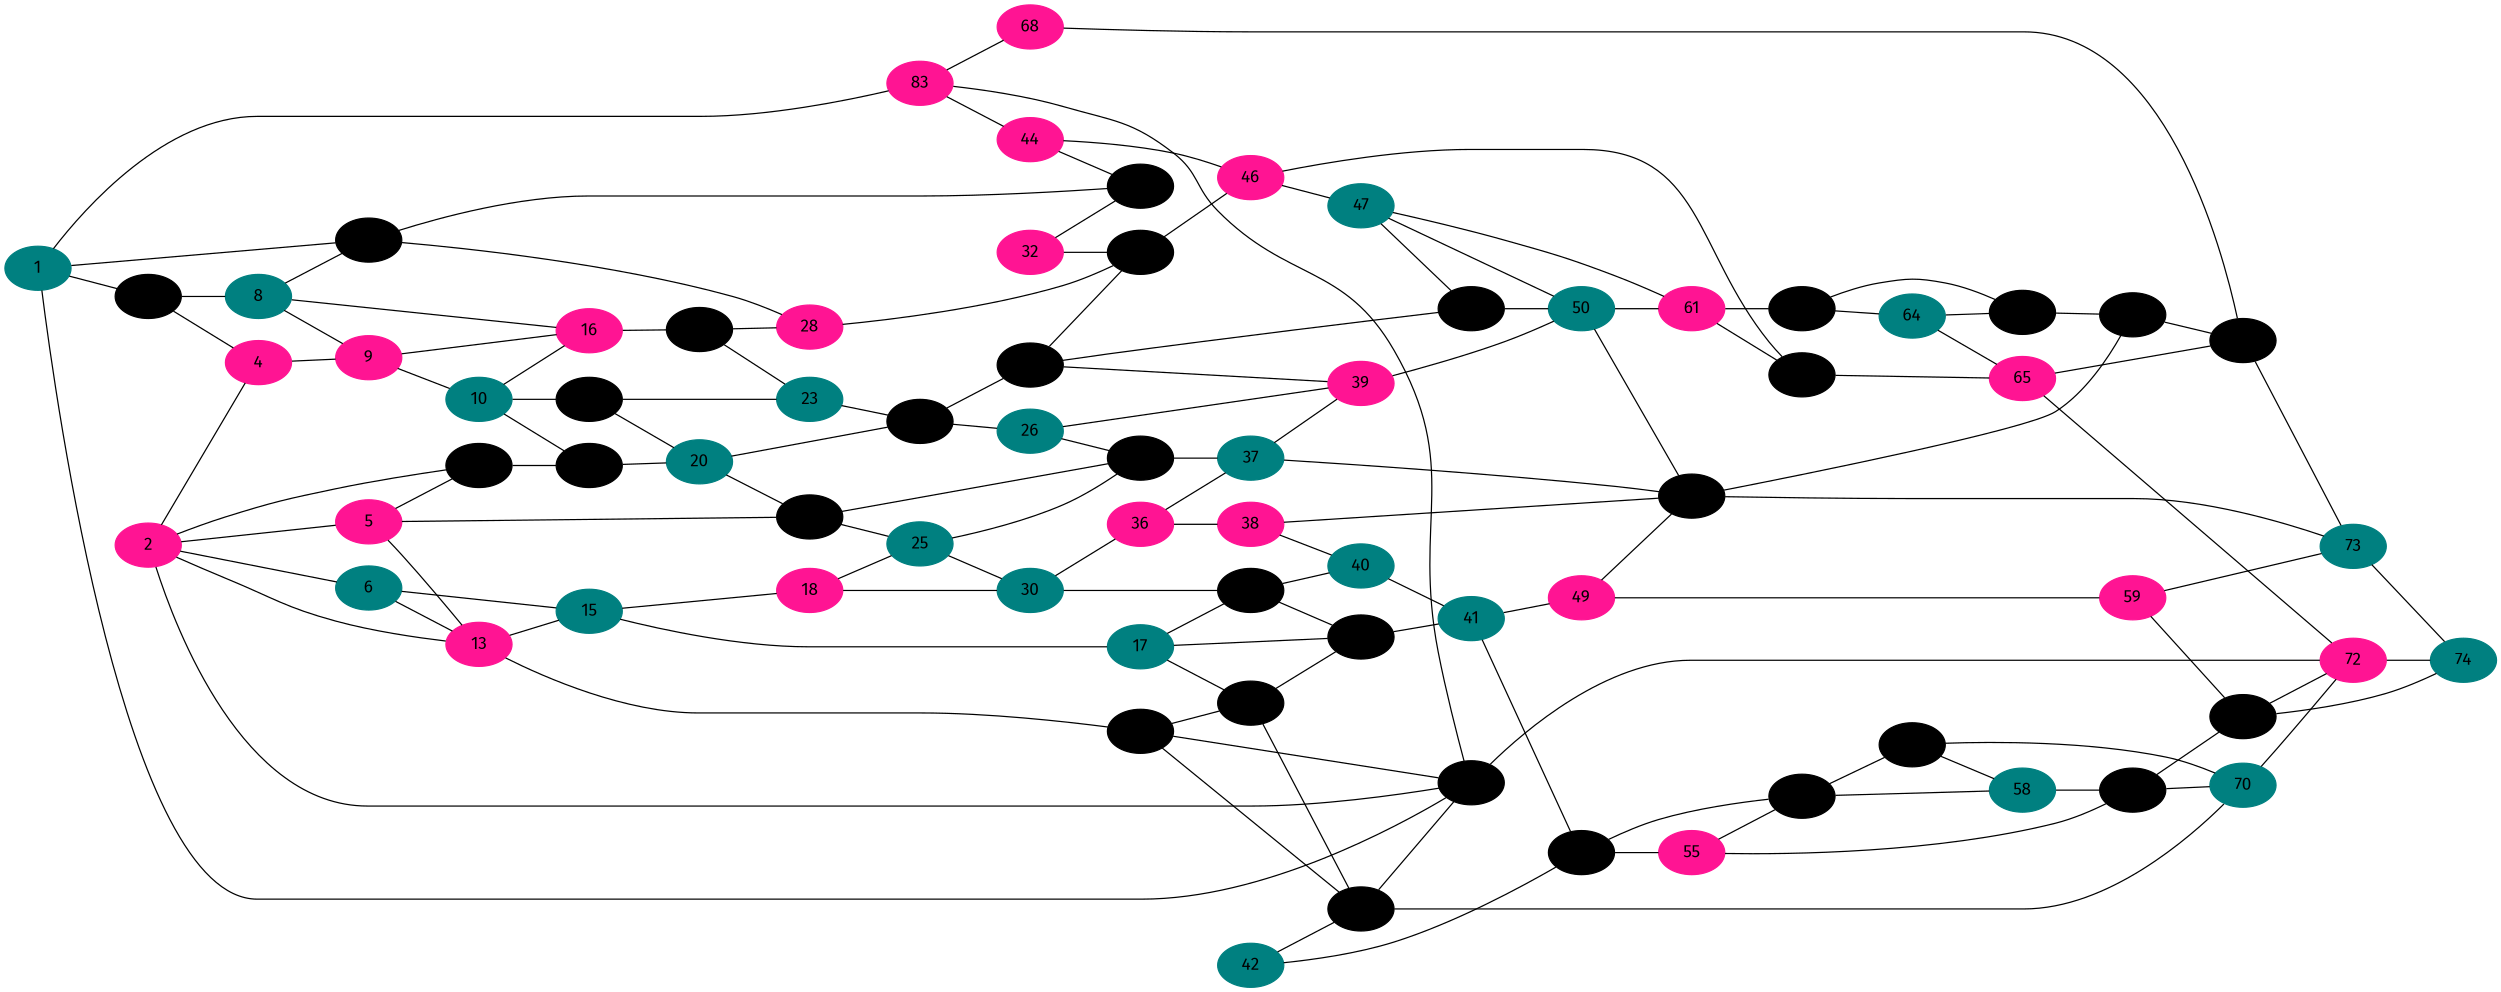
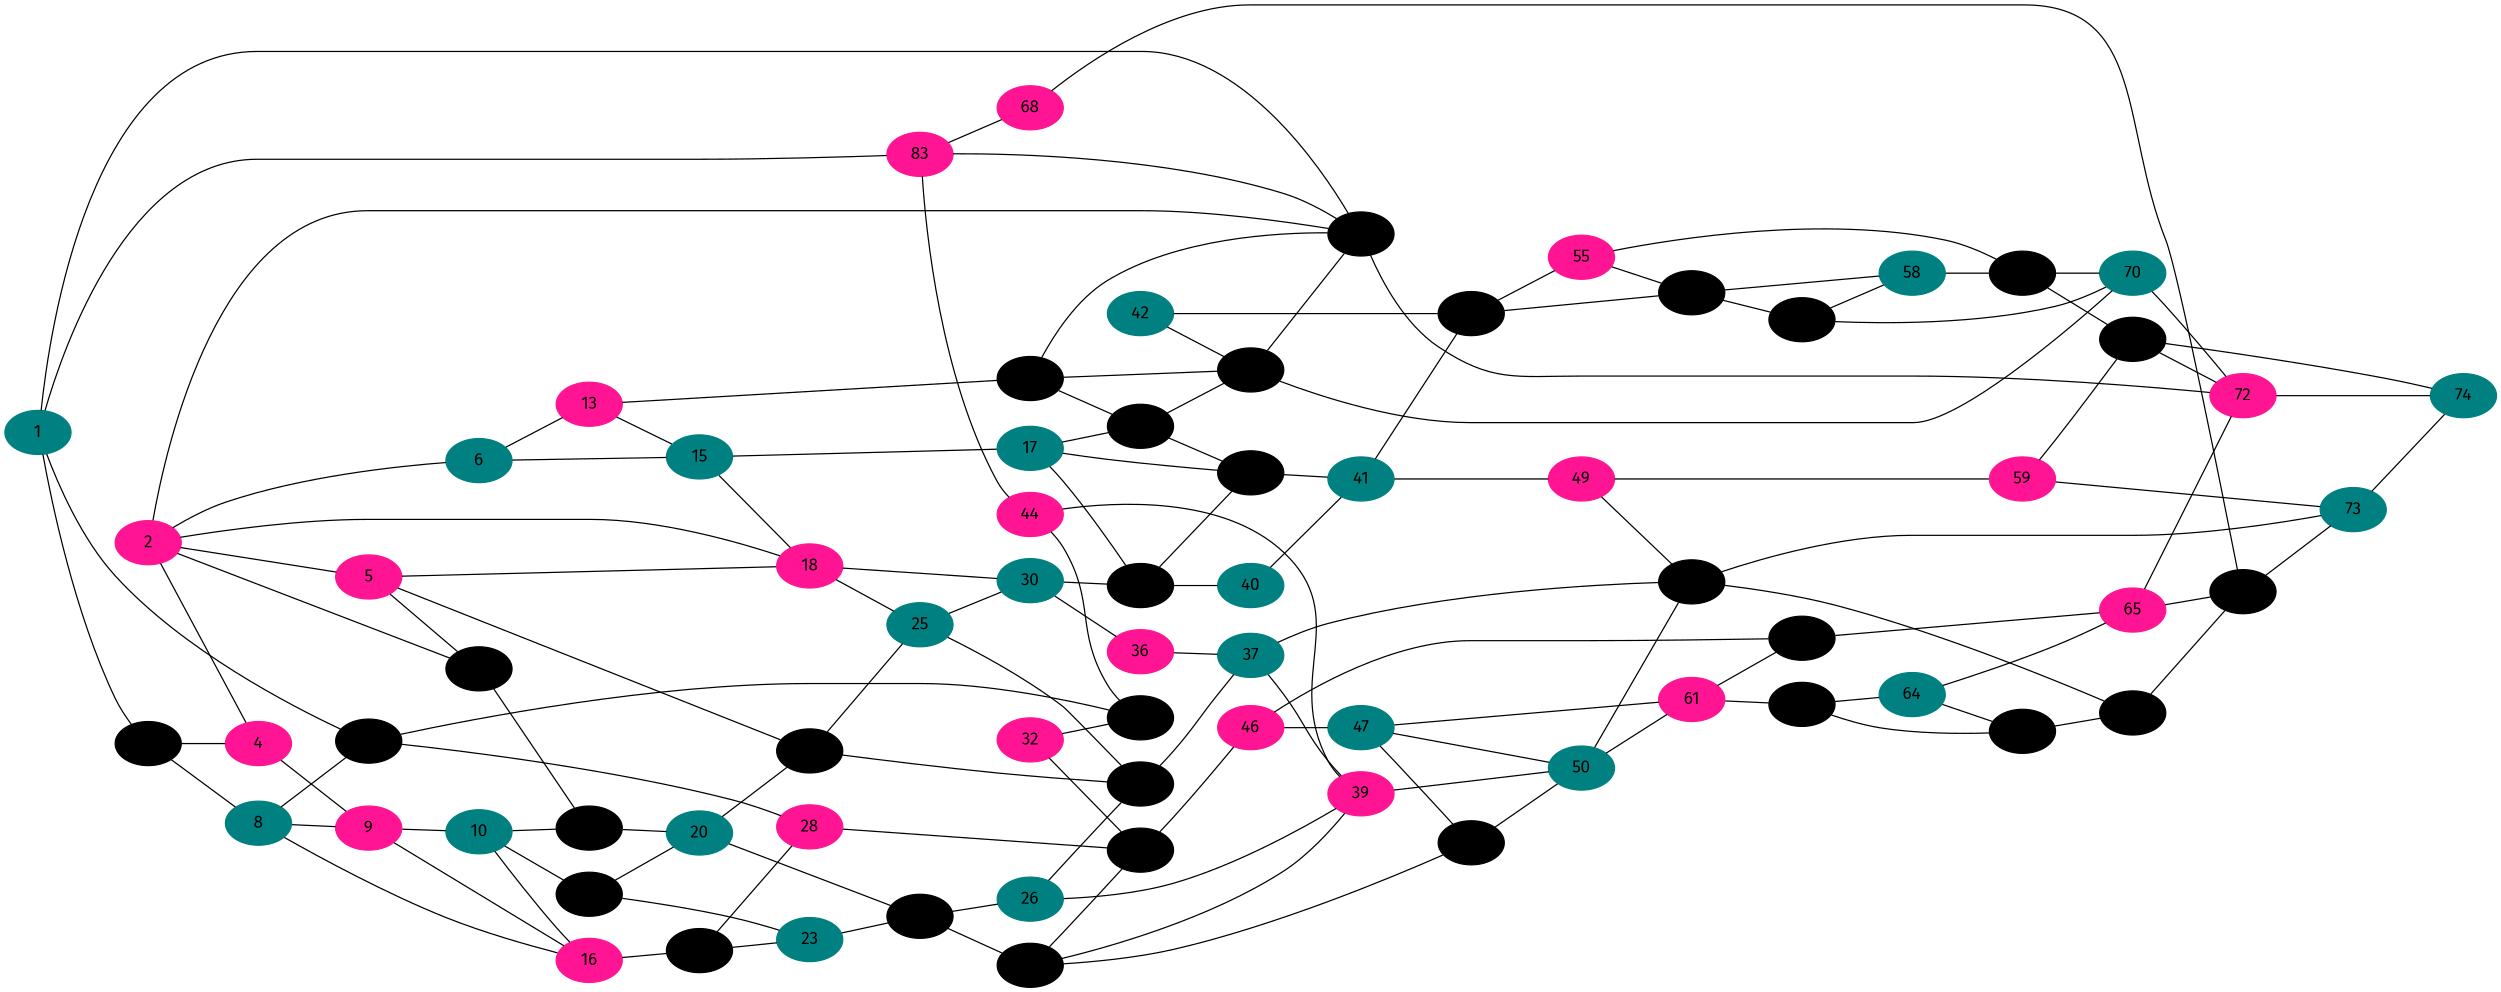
(1143, 148) -> (1277, 548)
(1251, 524) -> none
(426, 582) -> (589, 571)
(307, 612) -> (482, 519)
